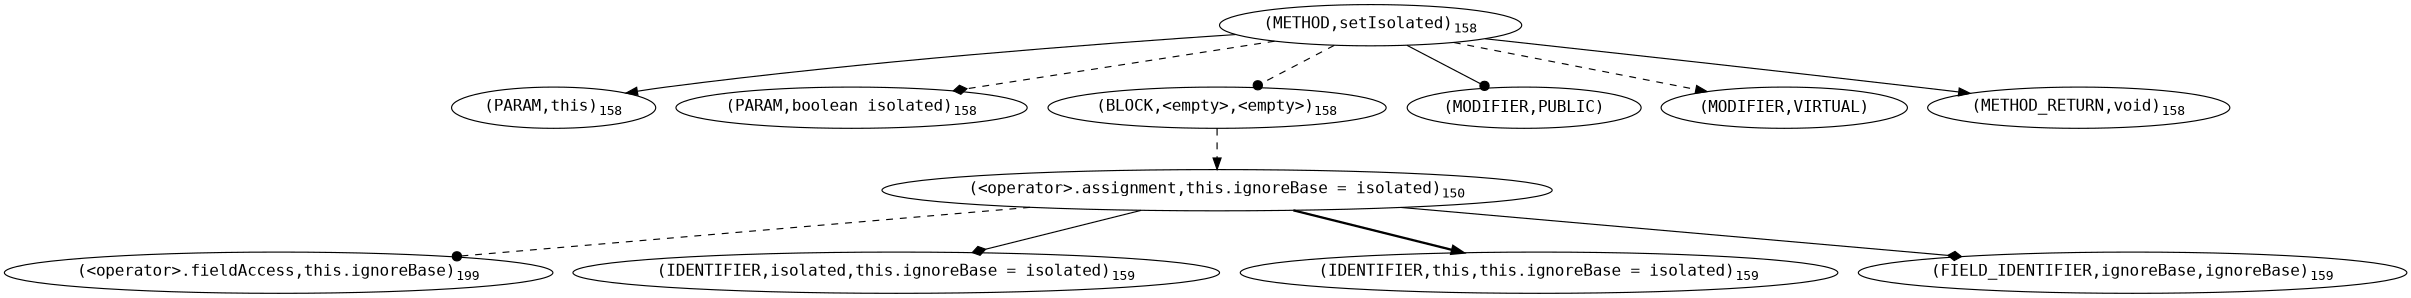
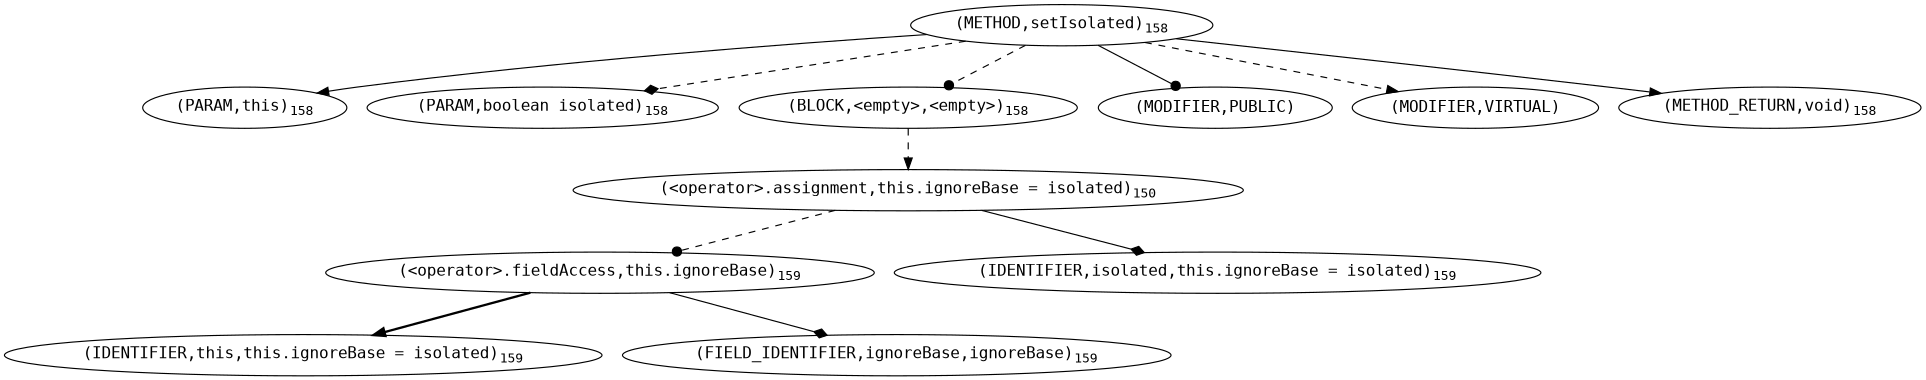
(1373, 230) -> (457, 312)
(1675, 231) -> (742, 312)
(468, 271) -> (790, 271)
